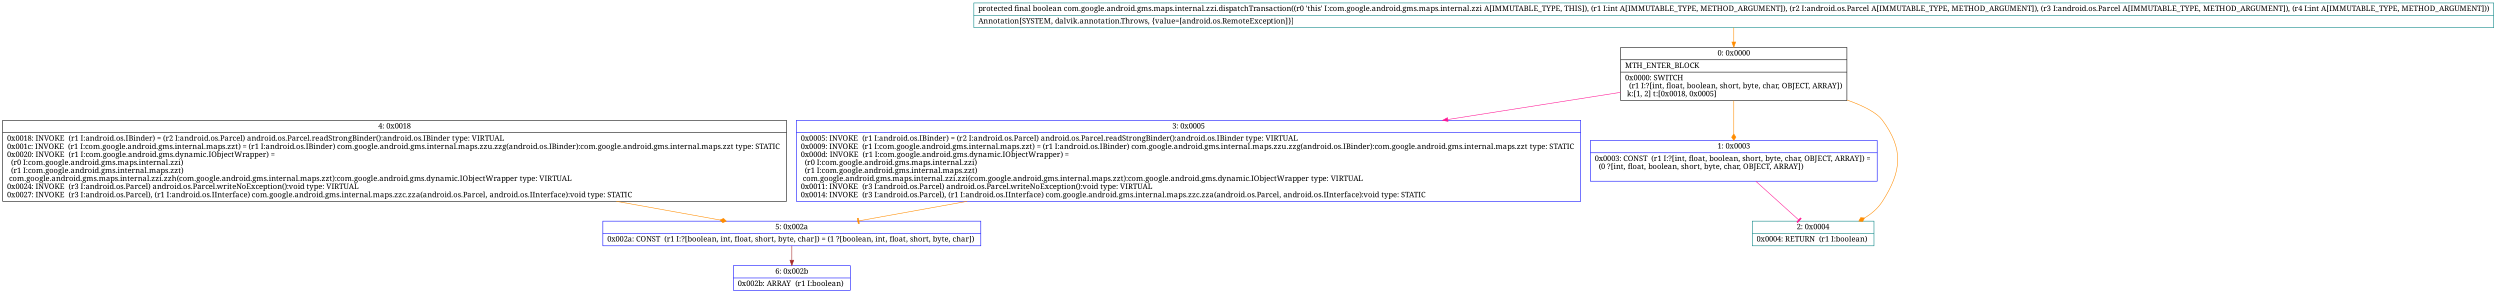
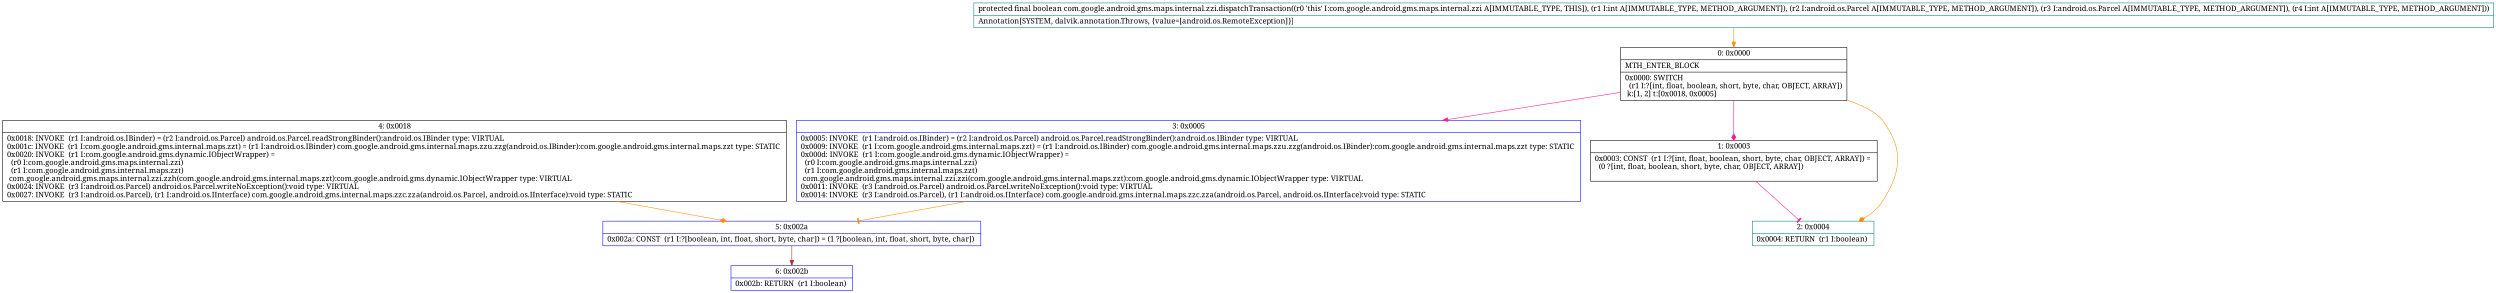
(1734, 117) -> (1734, 117)
(1734, 161) -> (1734, 161)
(792, 284) -> (792, 284)
